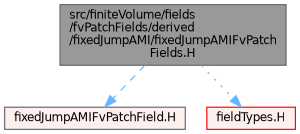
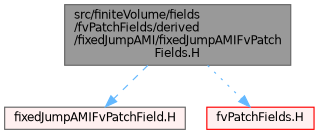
(251, 118) -> (260, 118)
